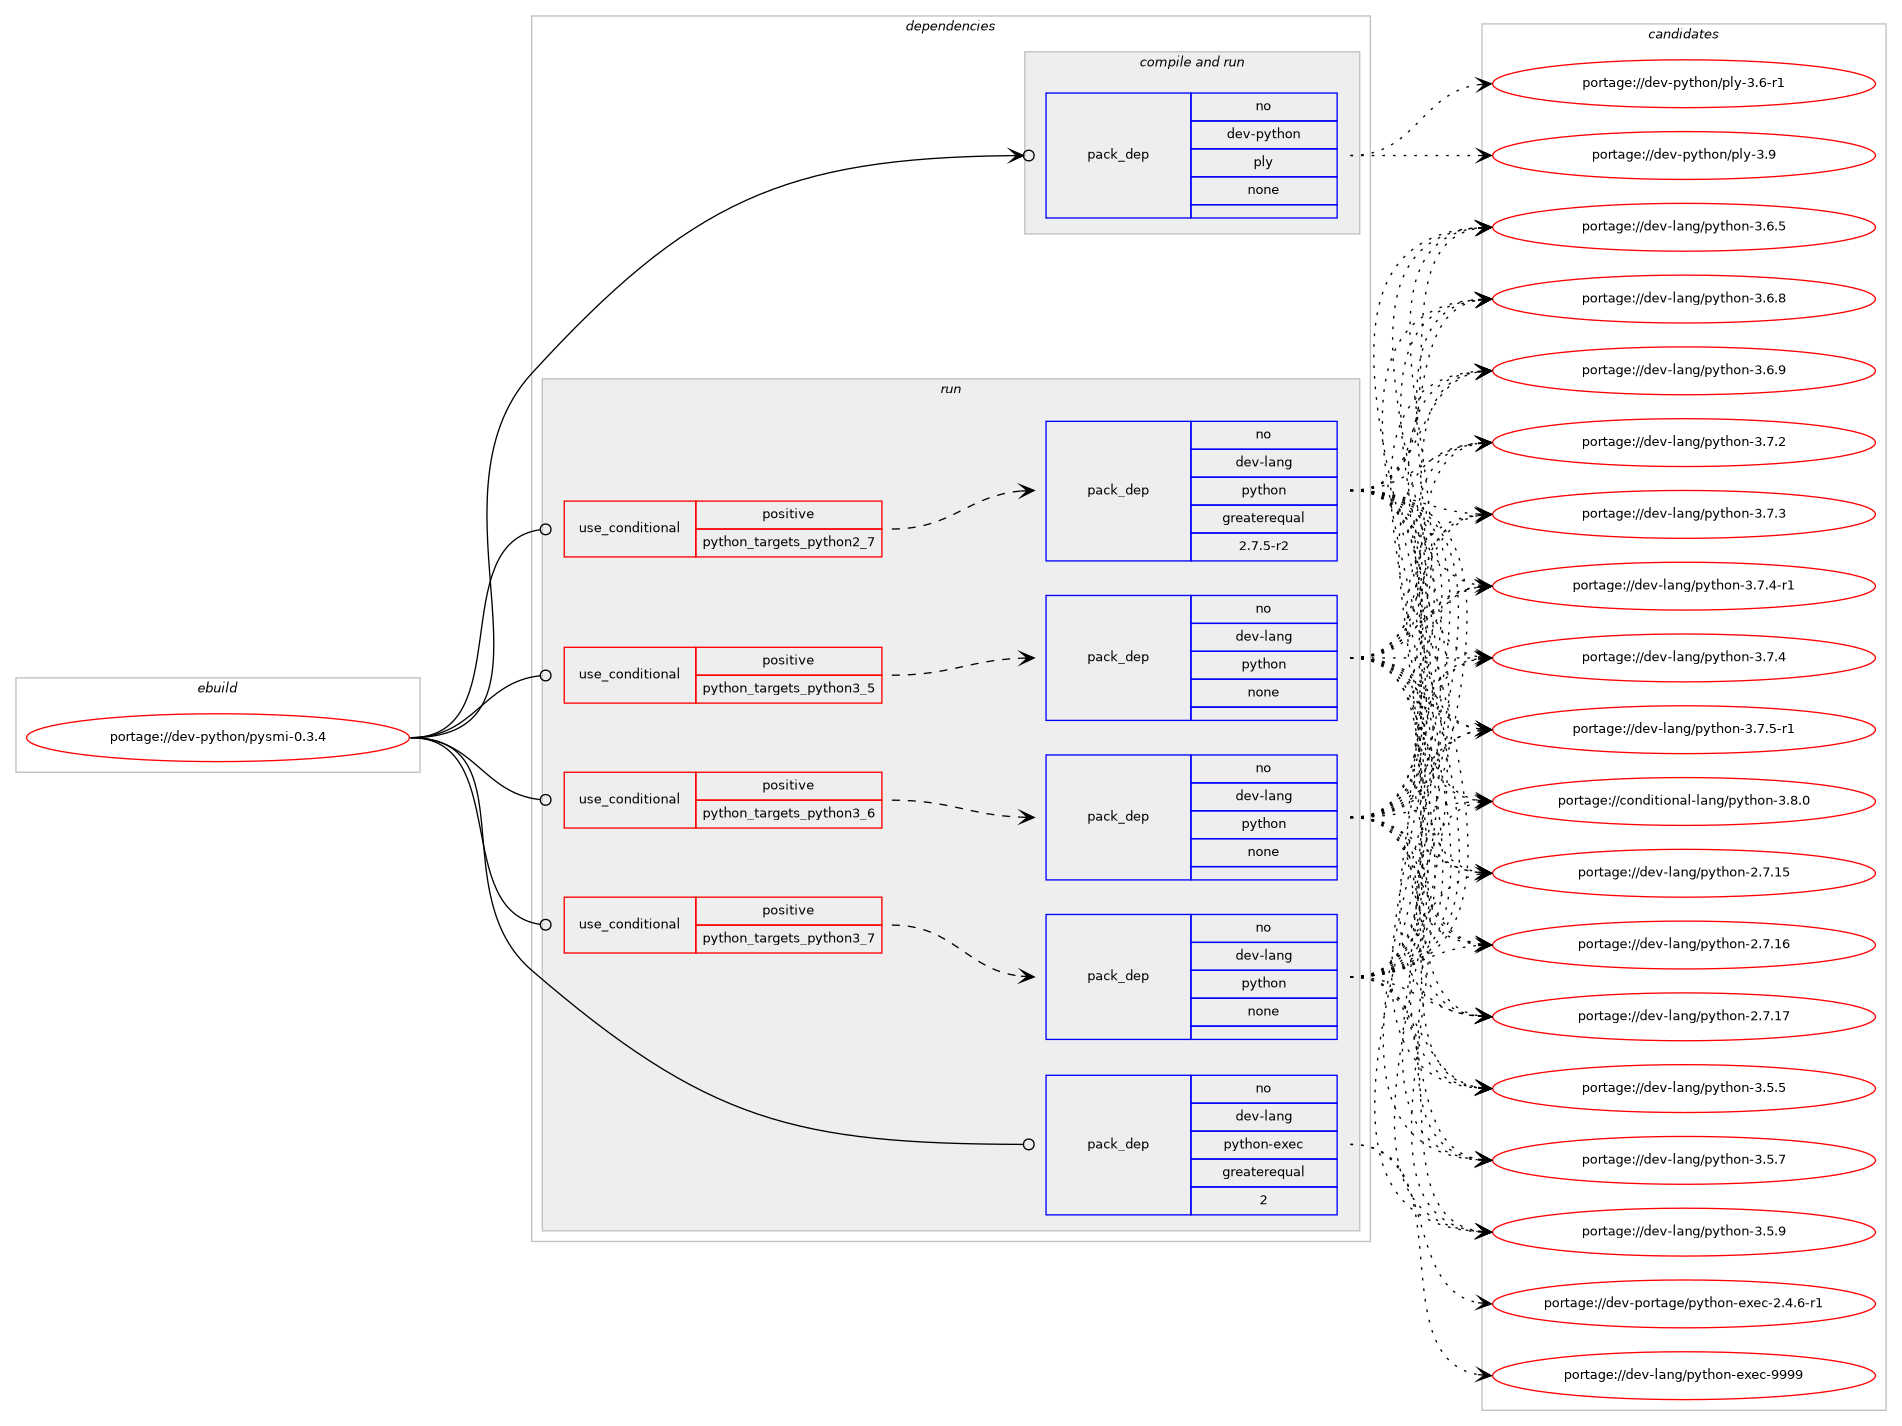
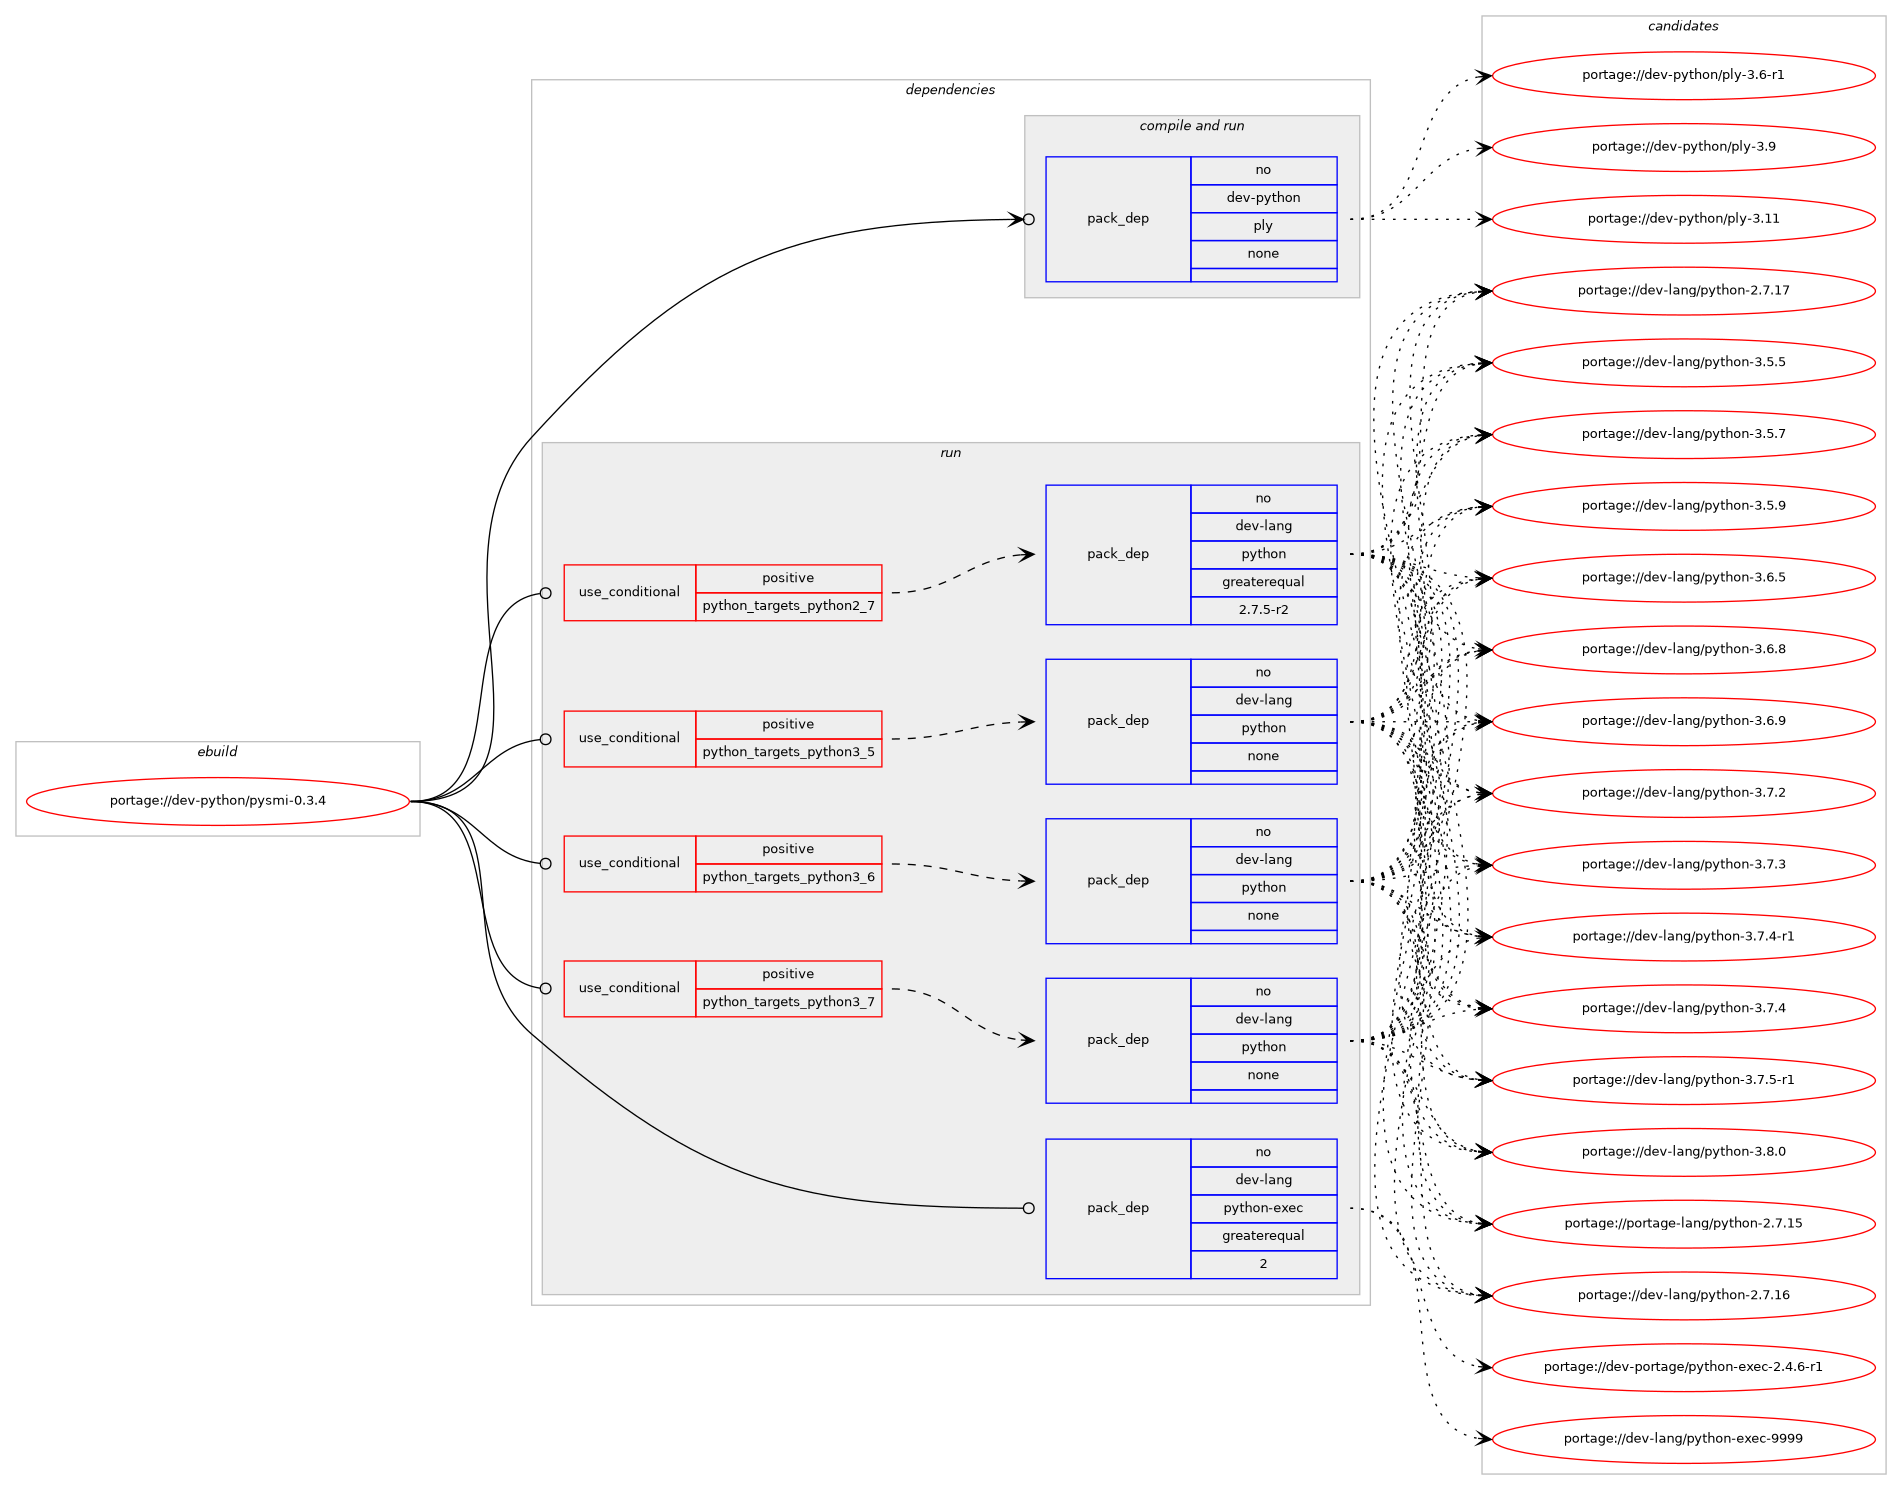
none -> (1684, 219)
(1684, 801) -> (1684, 1152)
(1684, 873) -> (1684, 1224)
